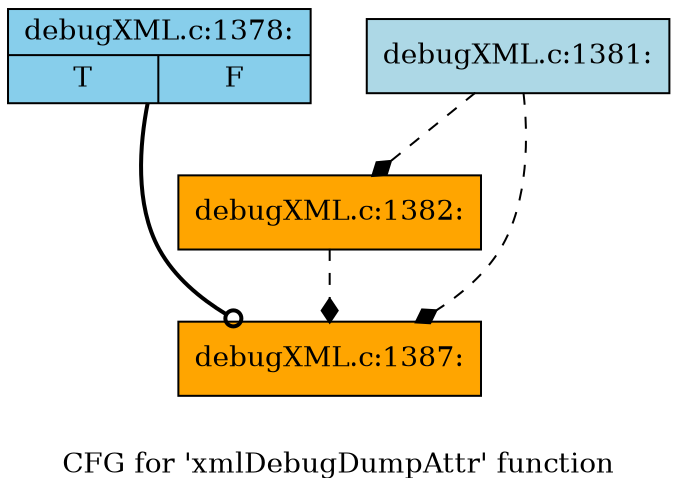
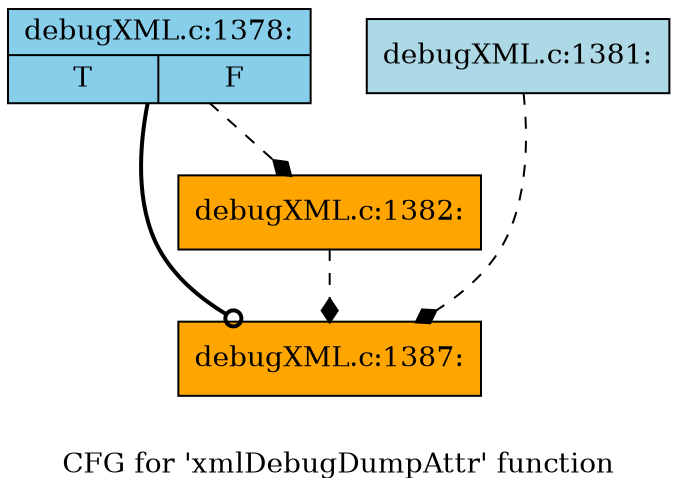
(433, 127) -> (241, 131)
